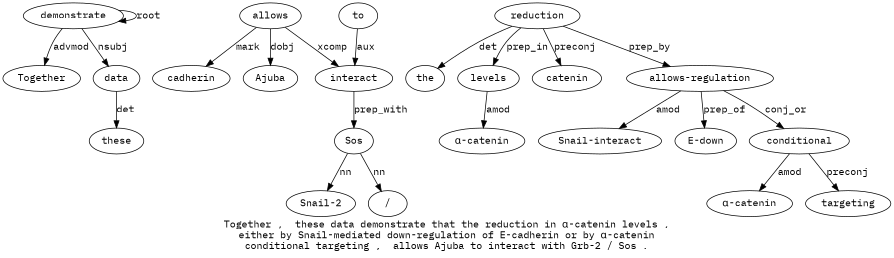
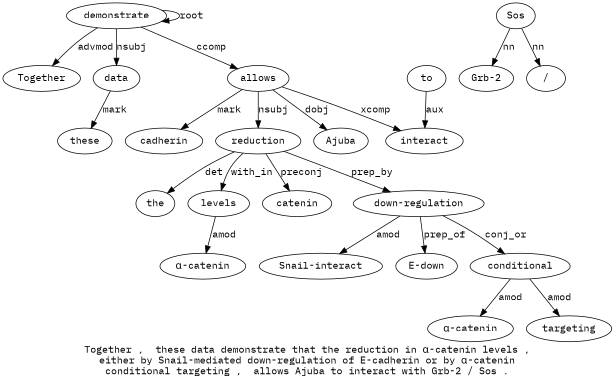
none -> (186, 47)
(527, 47) -> (252, 172)
(700, 78) -> (419, 204)
none -> (258, 106)
(354, 106) -> none
(126, 110) -> (115, 110)
(847, 172) -> (560, 297)
(321, 204) -> (486, 78)
